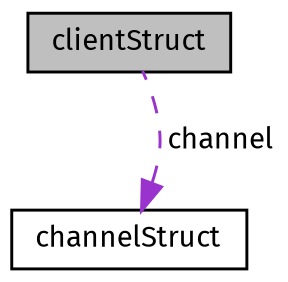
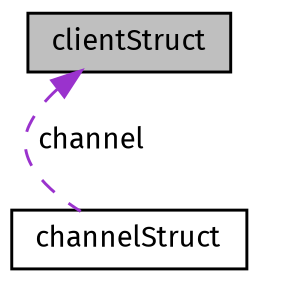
(159, 126) -> (28, 156)
